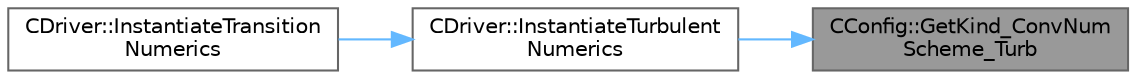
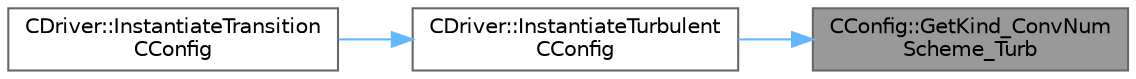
(173, 39) -> (173, 39)
(575, 39) -> (575, 39)
